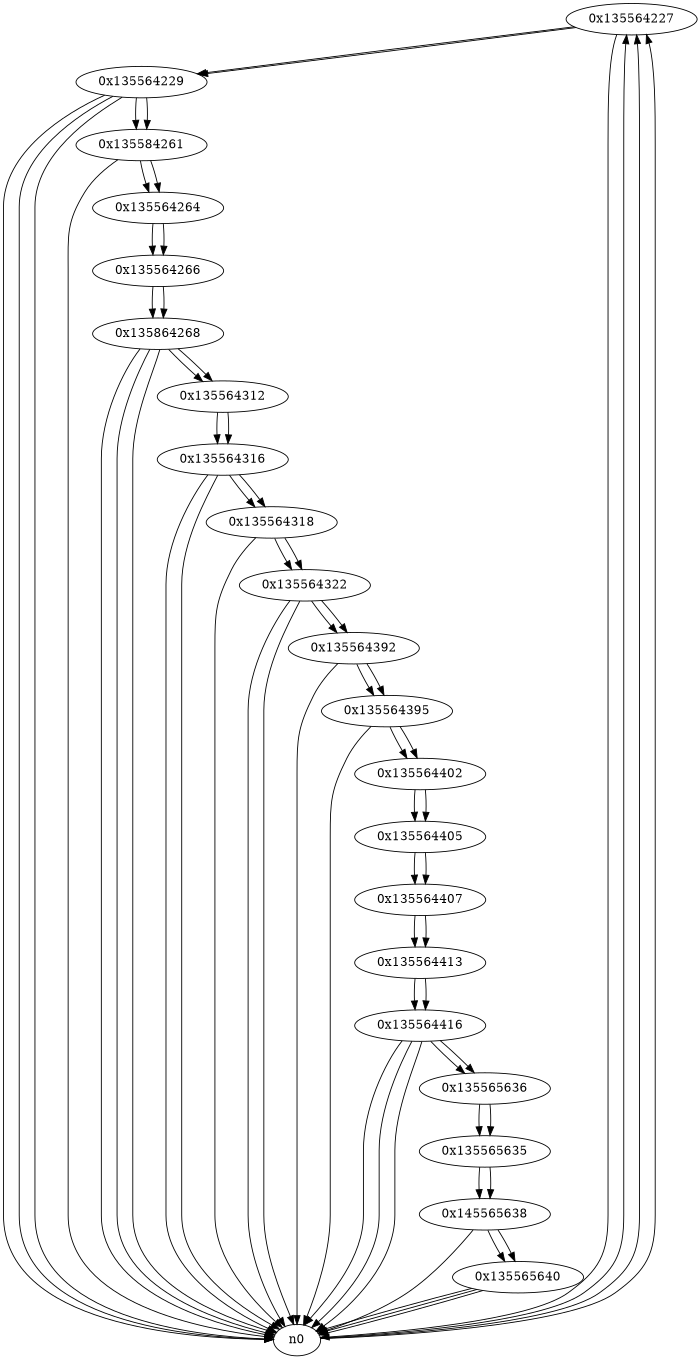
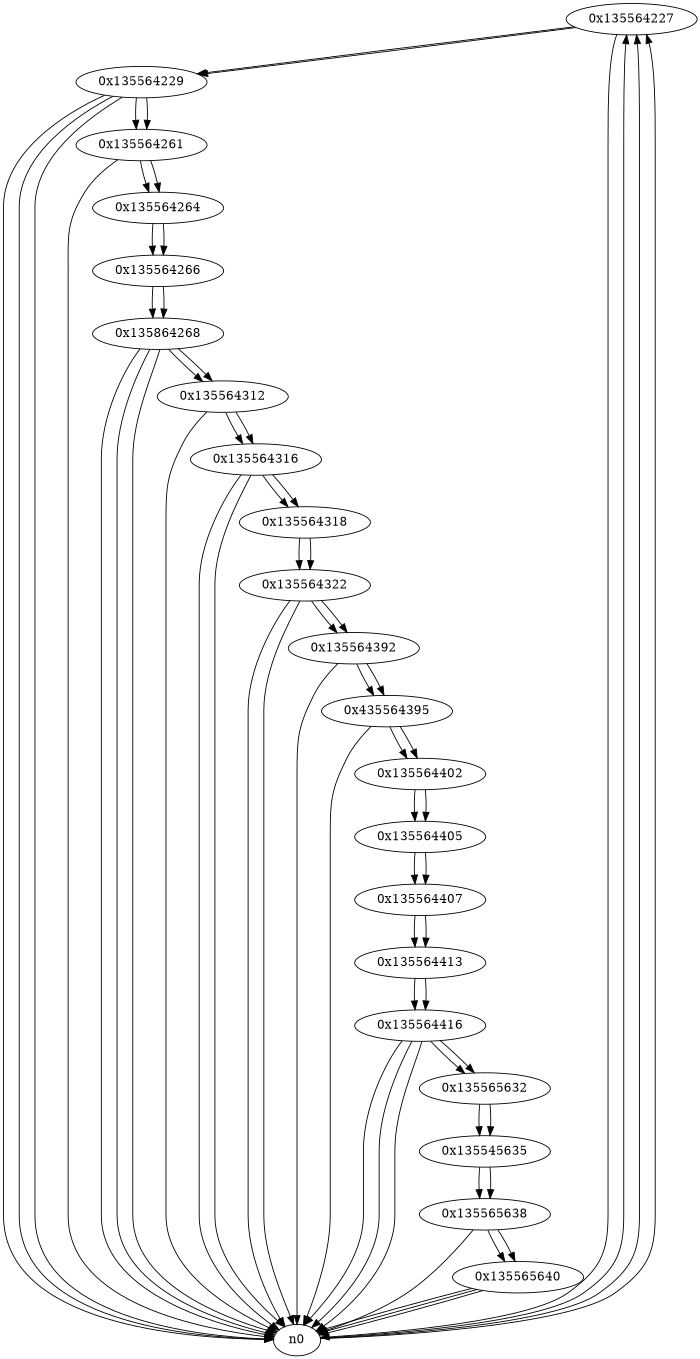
(142, 145) -> (142, 145)
(387, 711) -> (387, 711)
(215, 934) -> (166, 888)
(485, 1089) -> (485, 1089)
(485, 1151) -> (485, 1151)
(485, 1214) -> (485, 1214)
